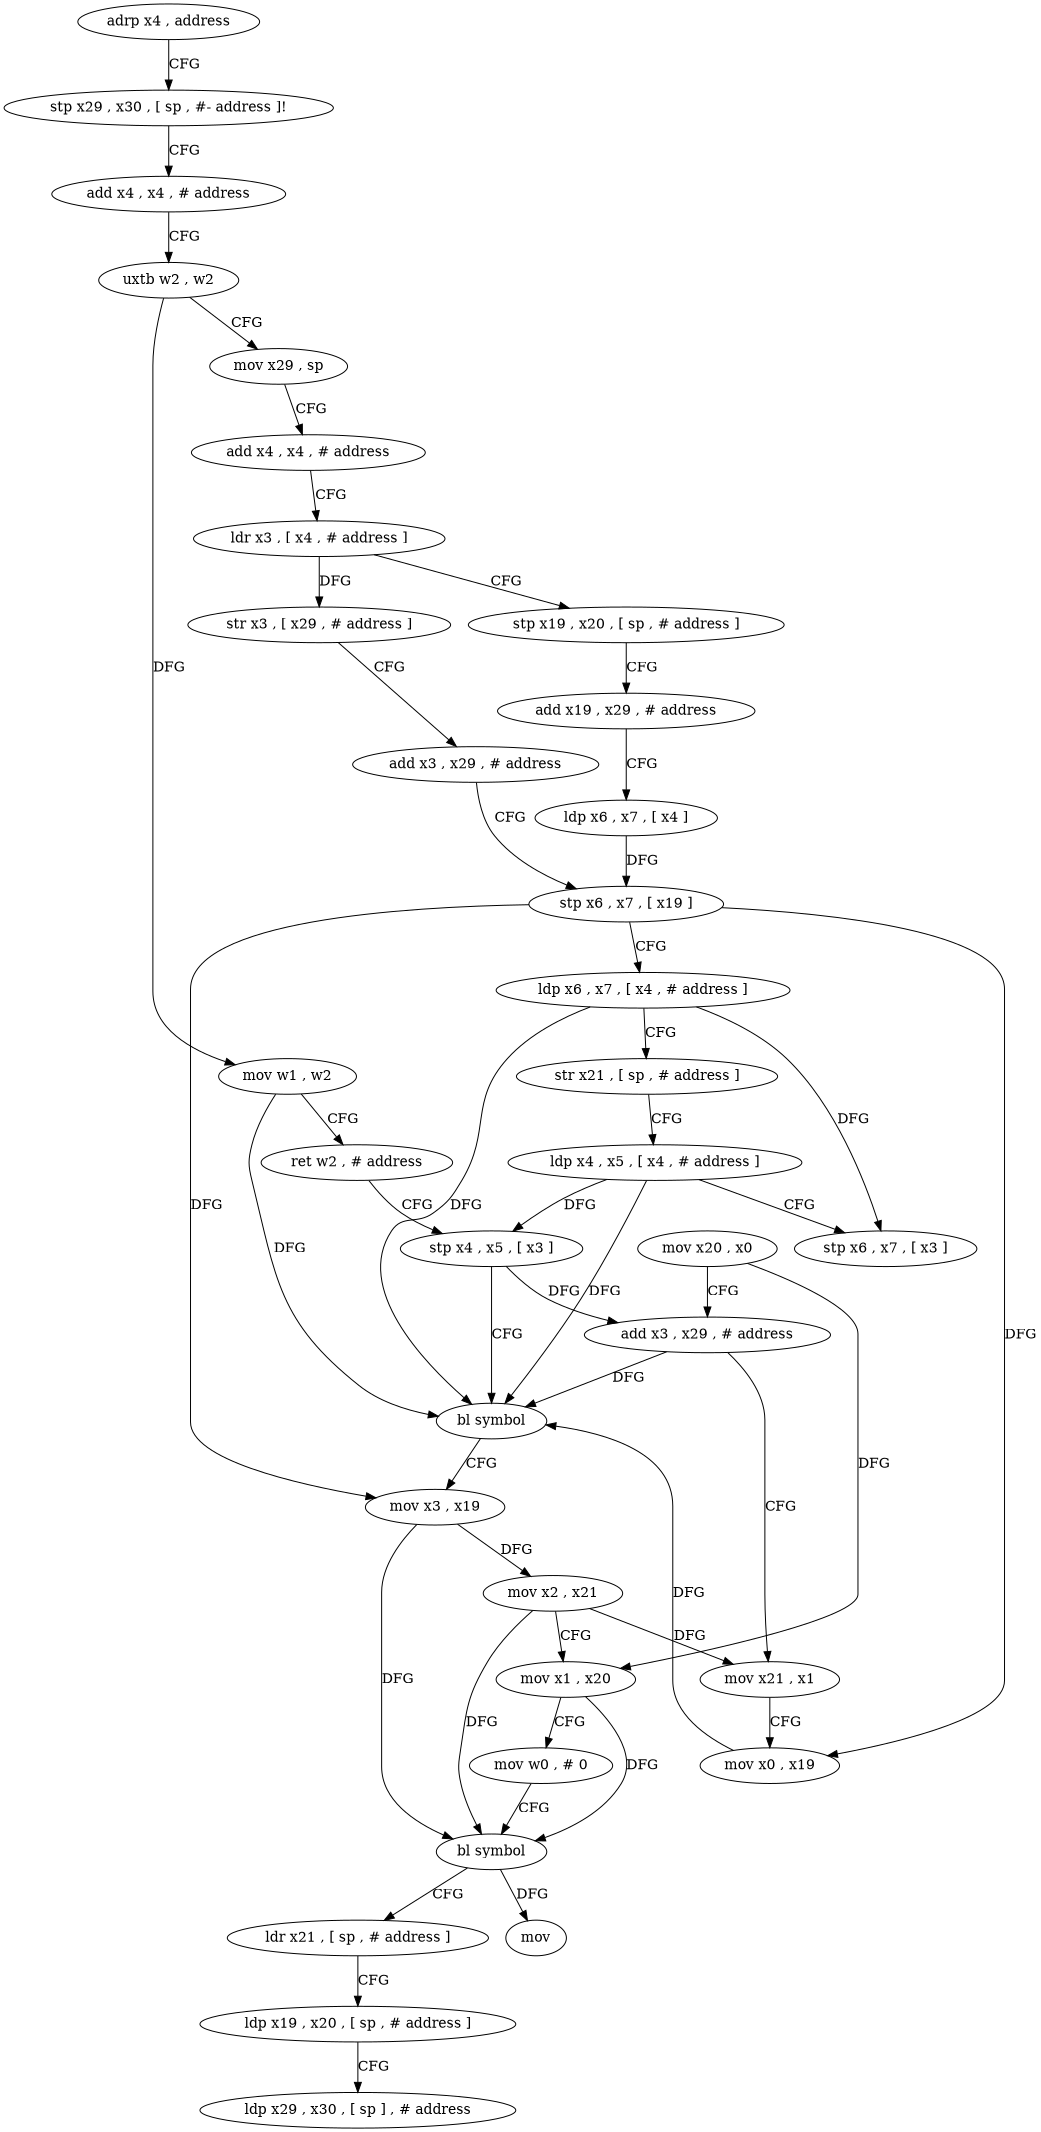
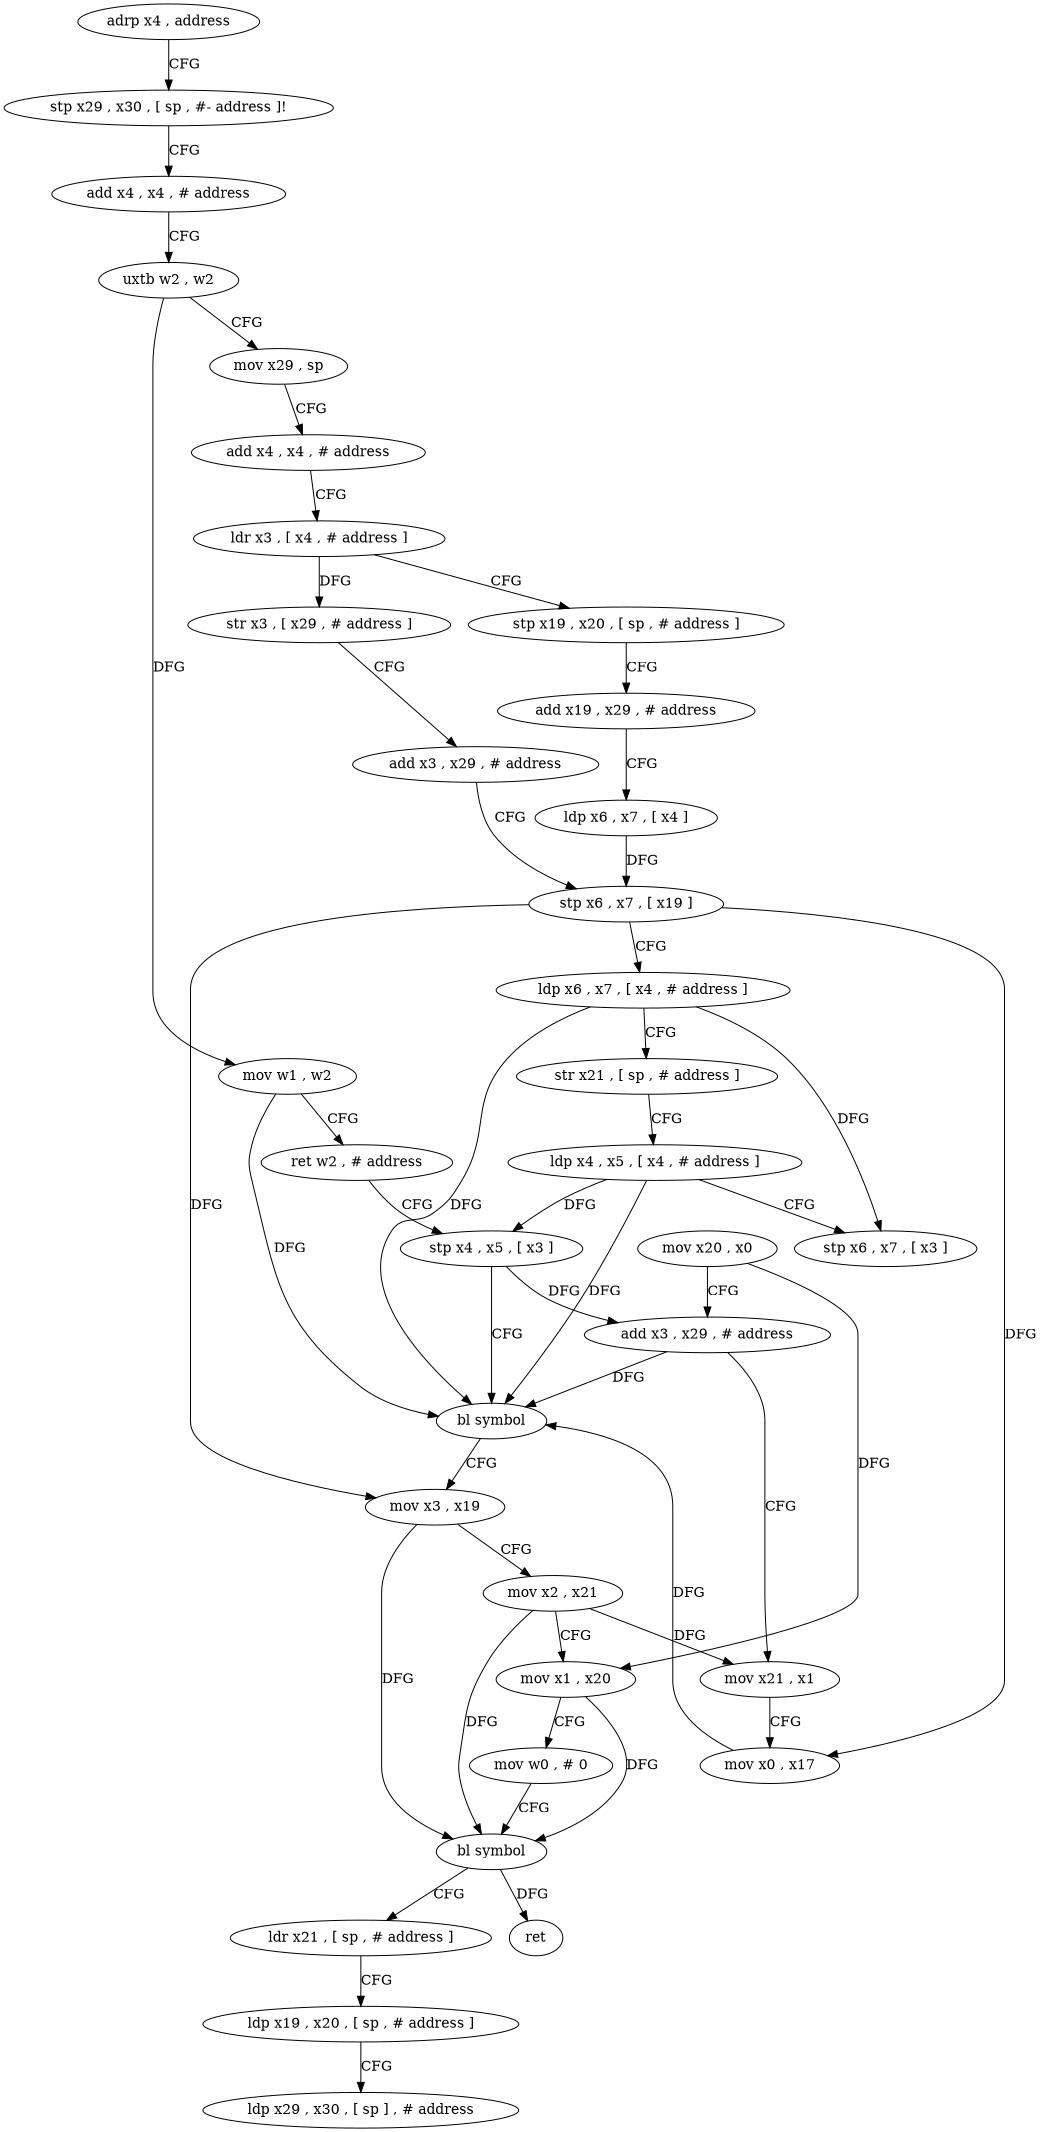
(517, 1550) -> (516, 1550)
(770, 1766) -> (770, 1766)
(536, 1938) -> (536, 1938)
